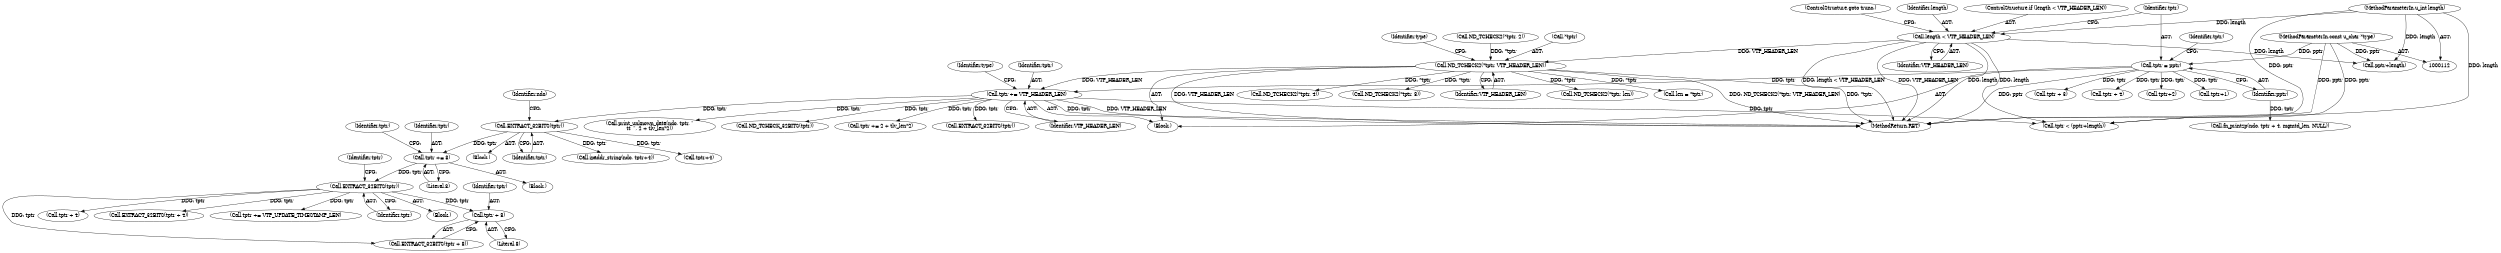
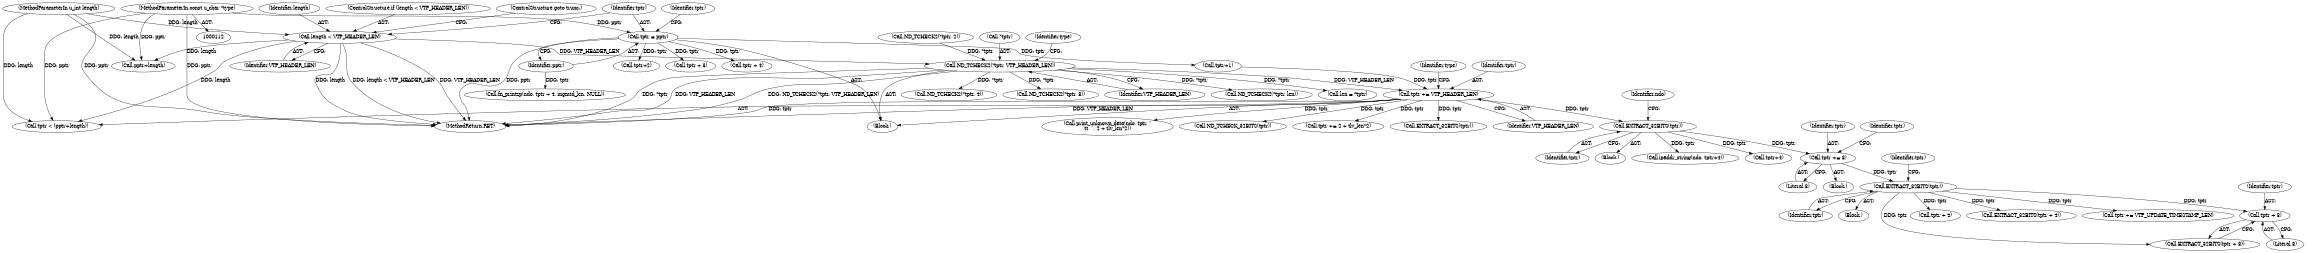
(2436, 31) -> none
(1631, 83) -> (1334, 71)
(1761, 109) -> (744, 109)
